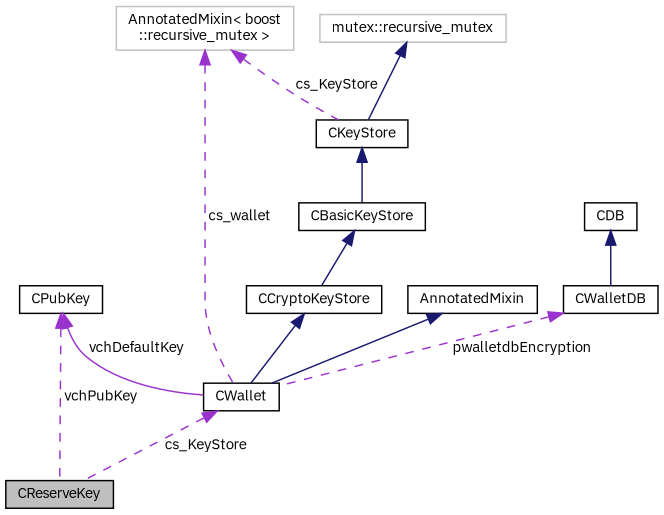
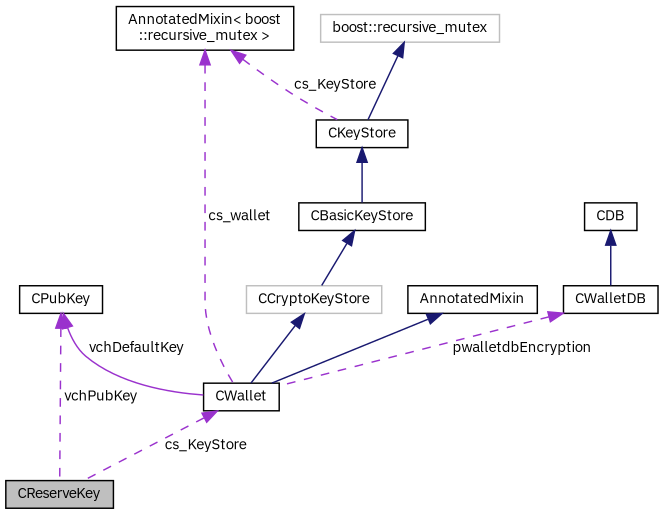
(205, 28) -> (205, 28)
(413, 28) -> (410, 28)
(314, 300) -> (314, 300)
